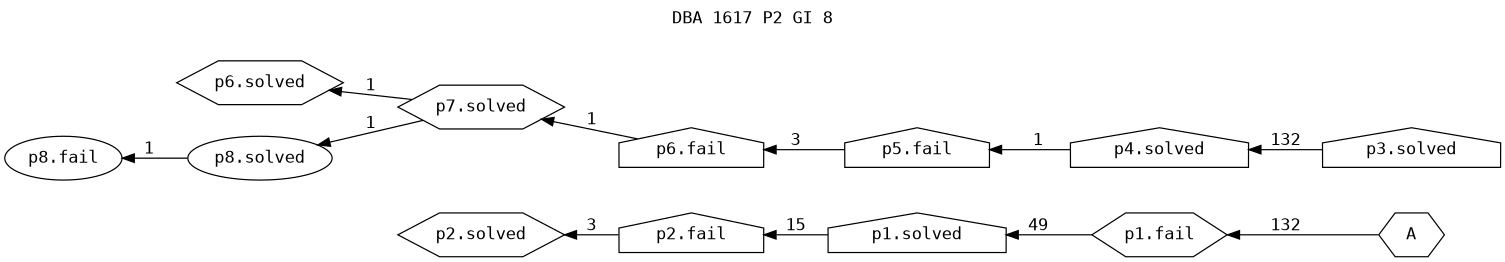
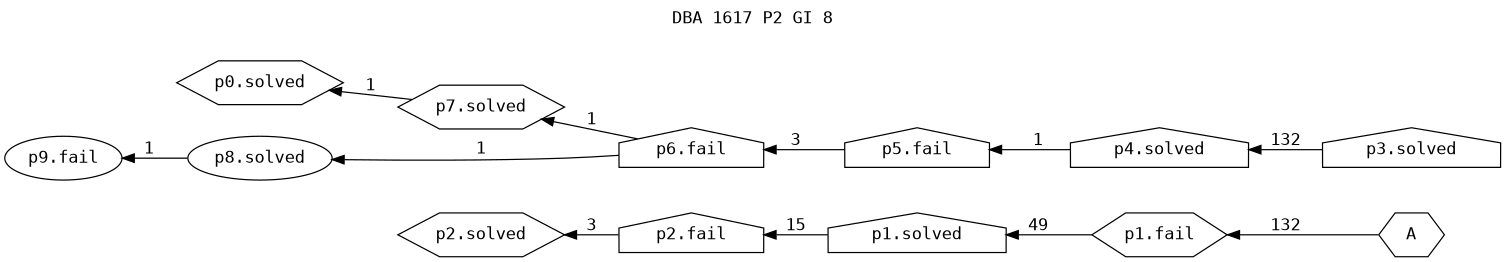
(260, 83) -> (260, 83)
(376, 131) -> (482, 160)
(63, 158) -> (63, 158)
